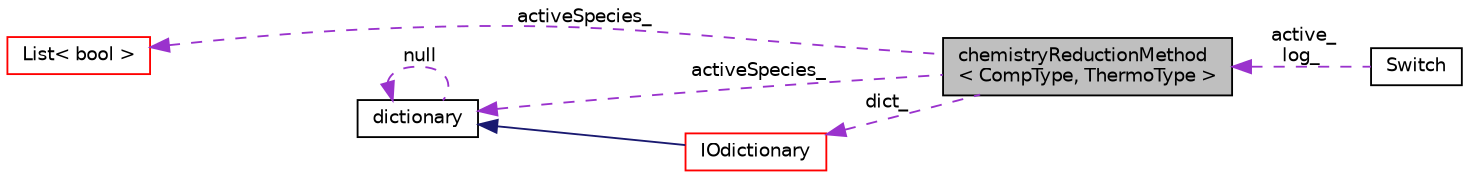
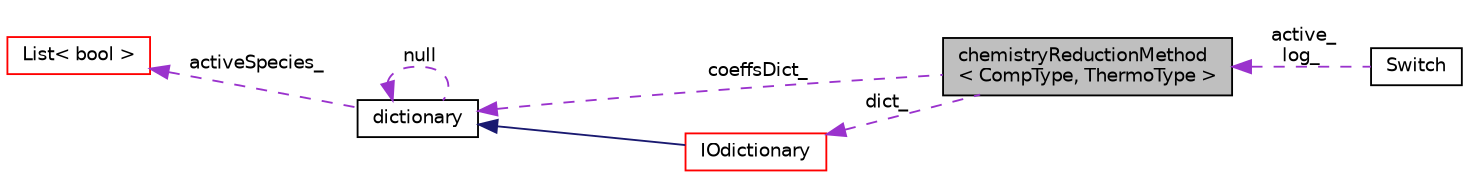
(556, 27) -> (263, 90)
(756, 71) -> (756, 71)
